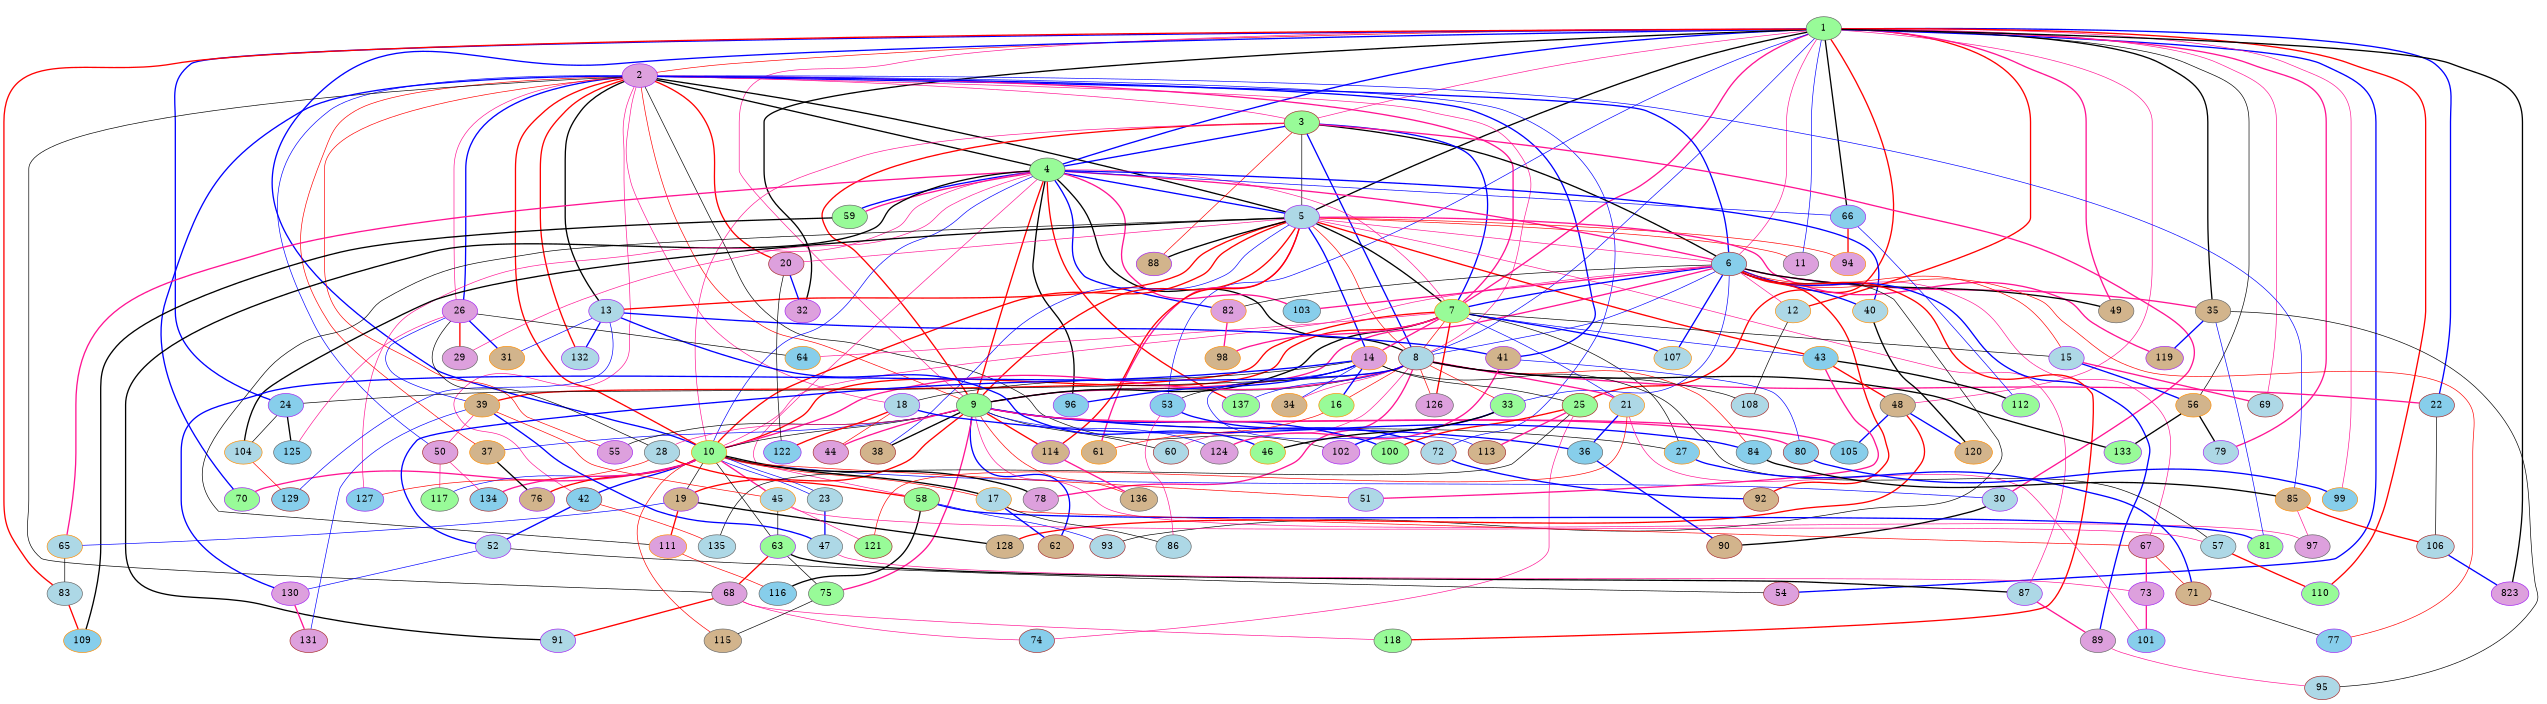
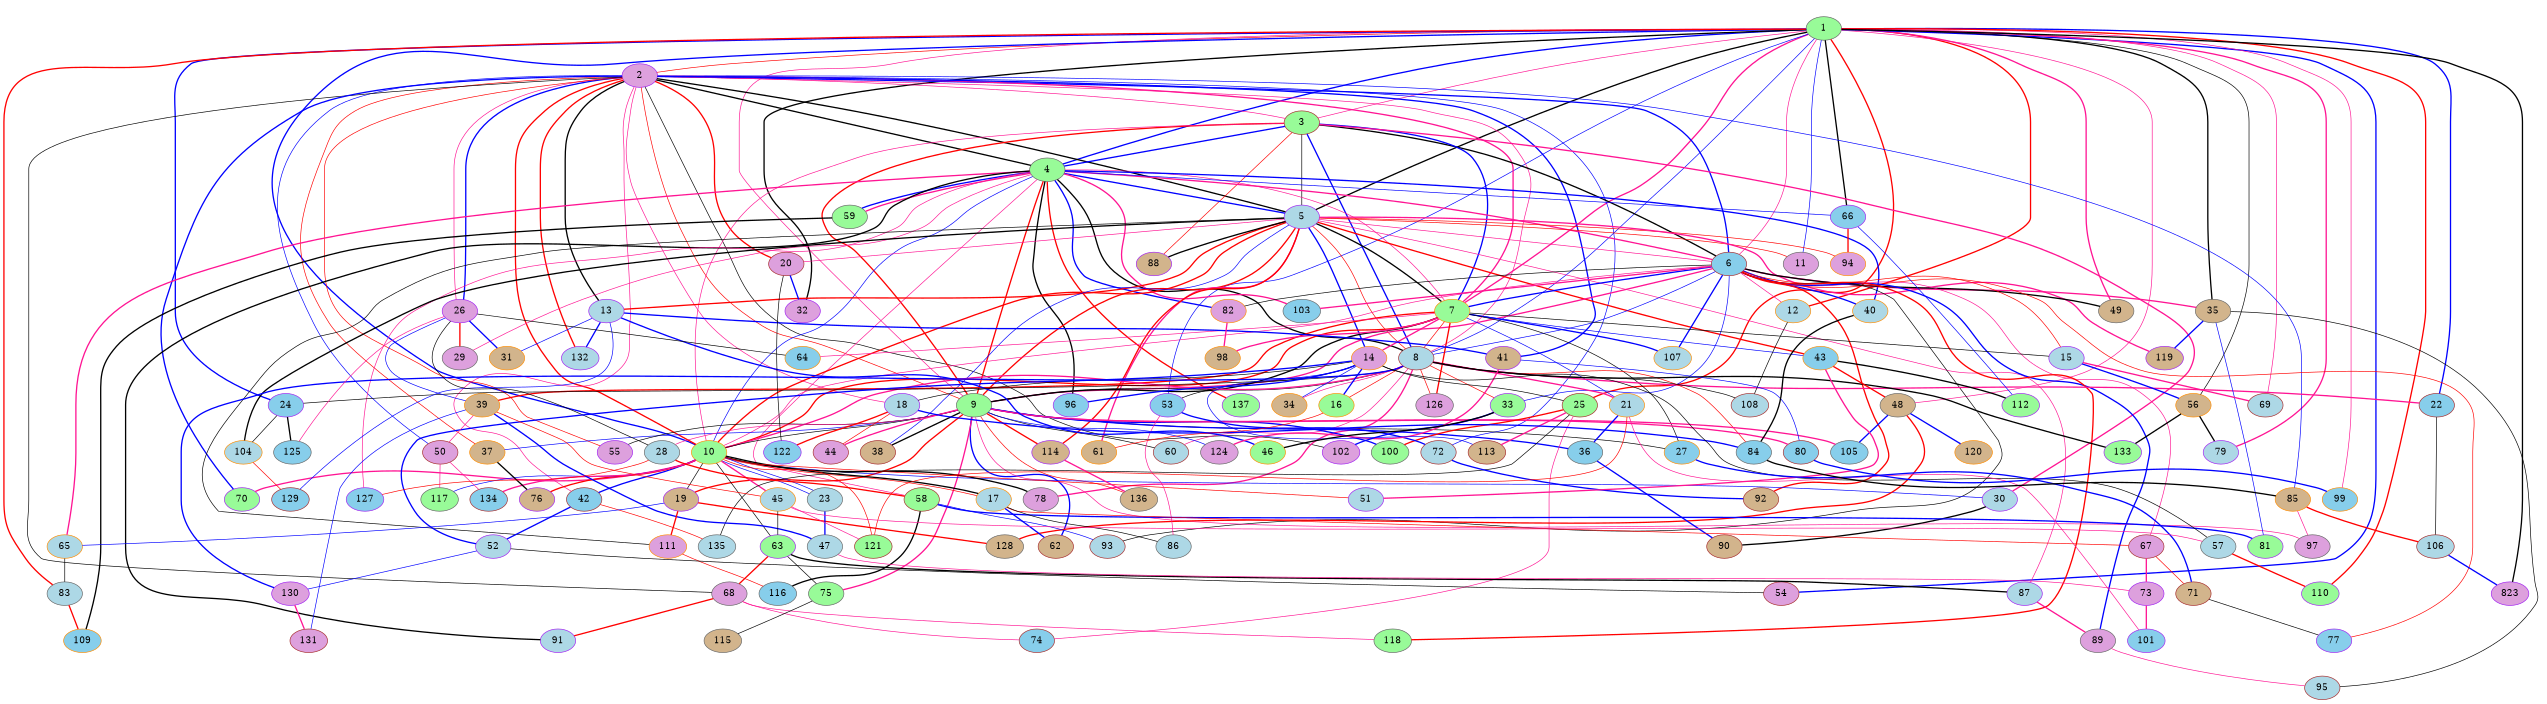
(1329, 382) -> none
(1910, 384) -> (1787, 362)
(842, 524) -> (842, 524)
(641, 553) -> (854, 493)
